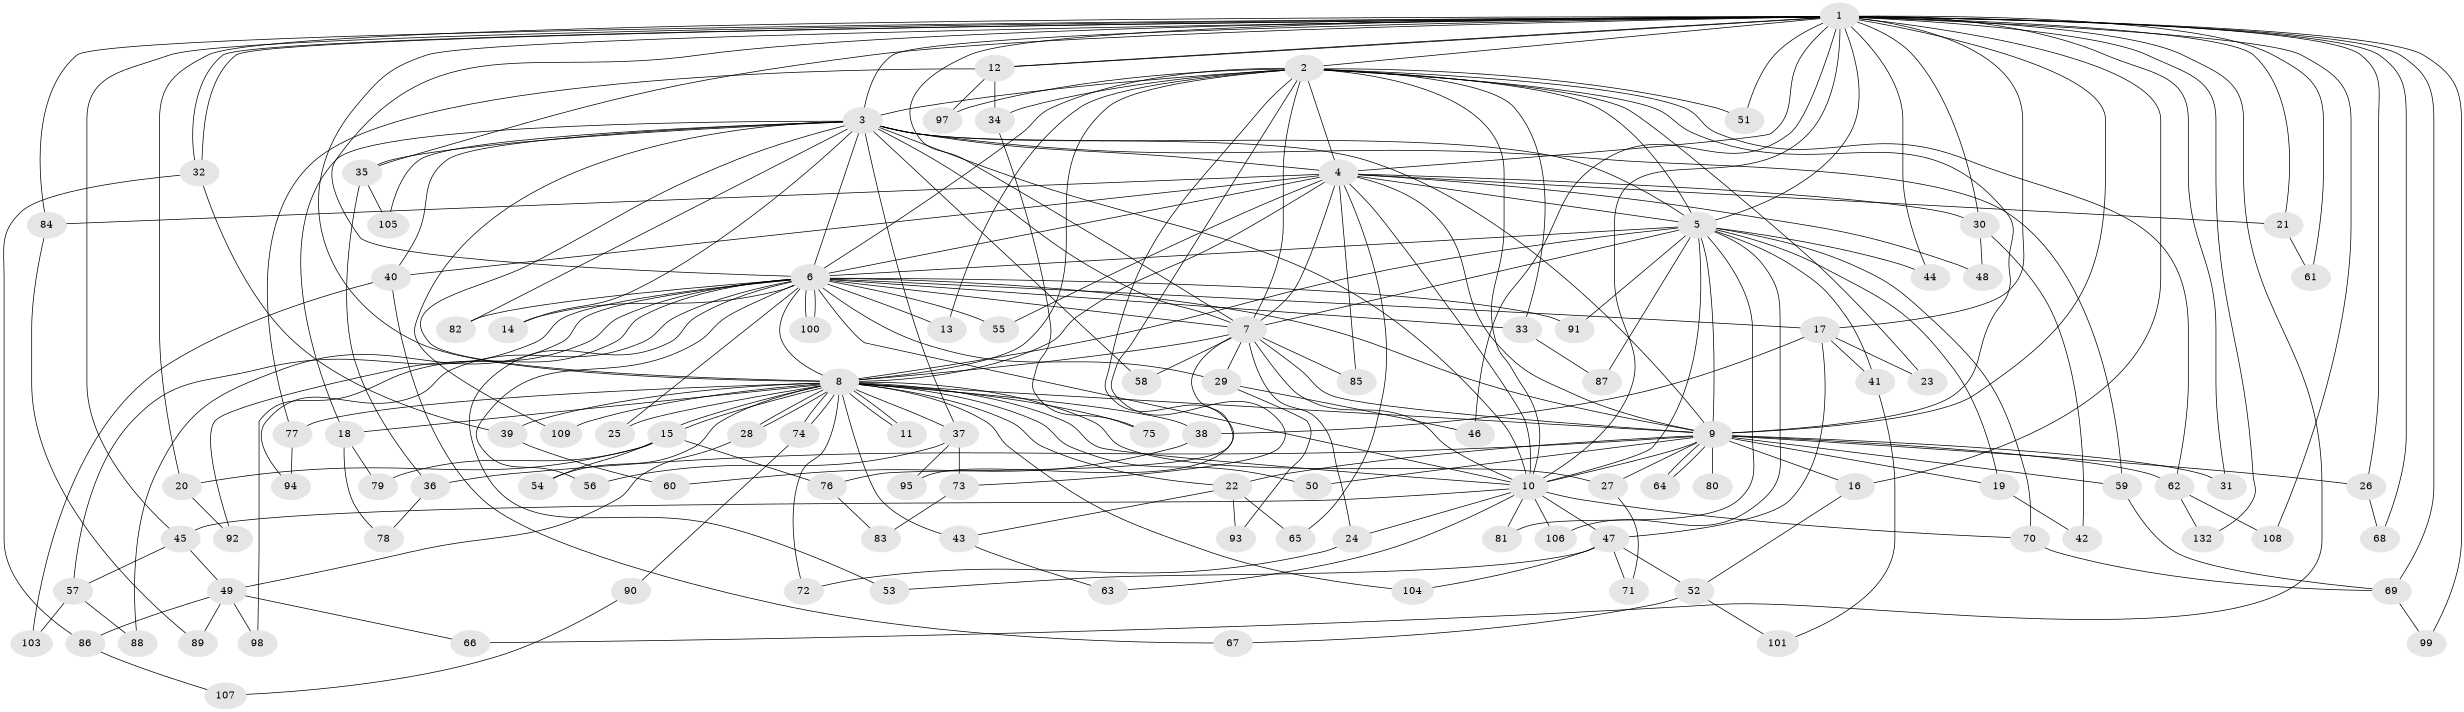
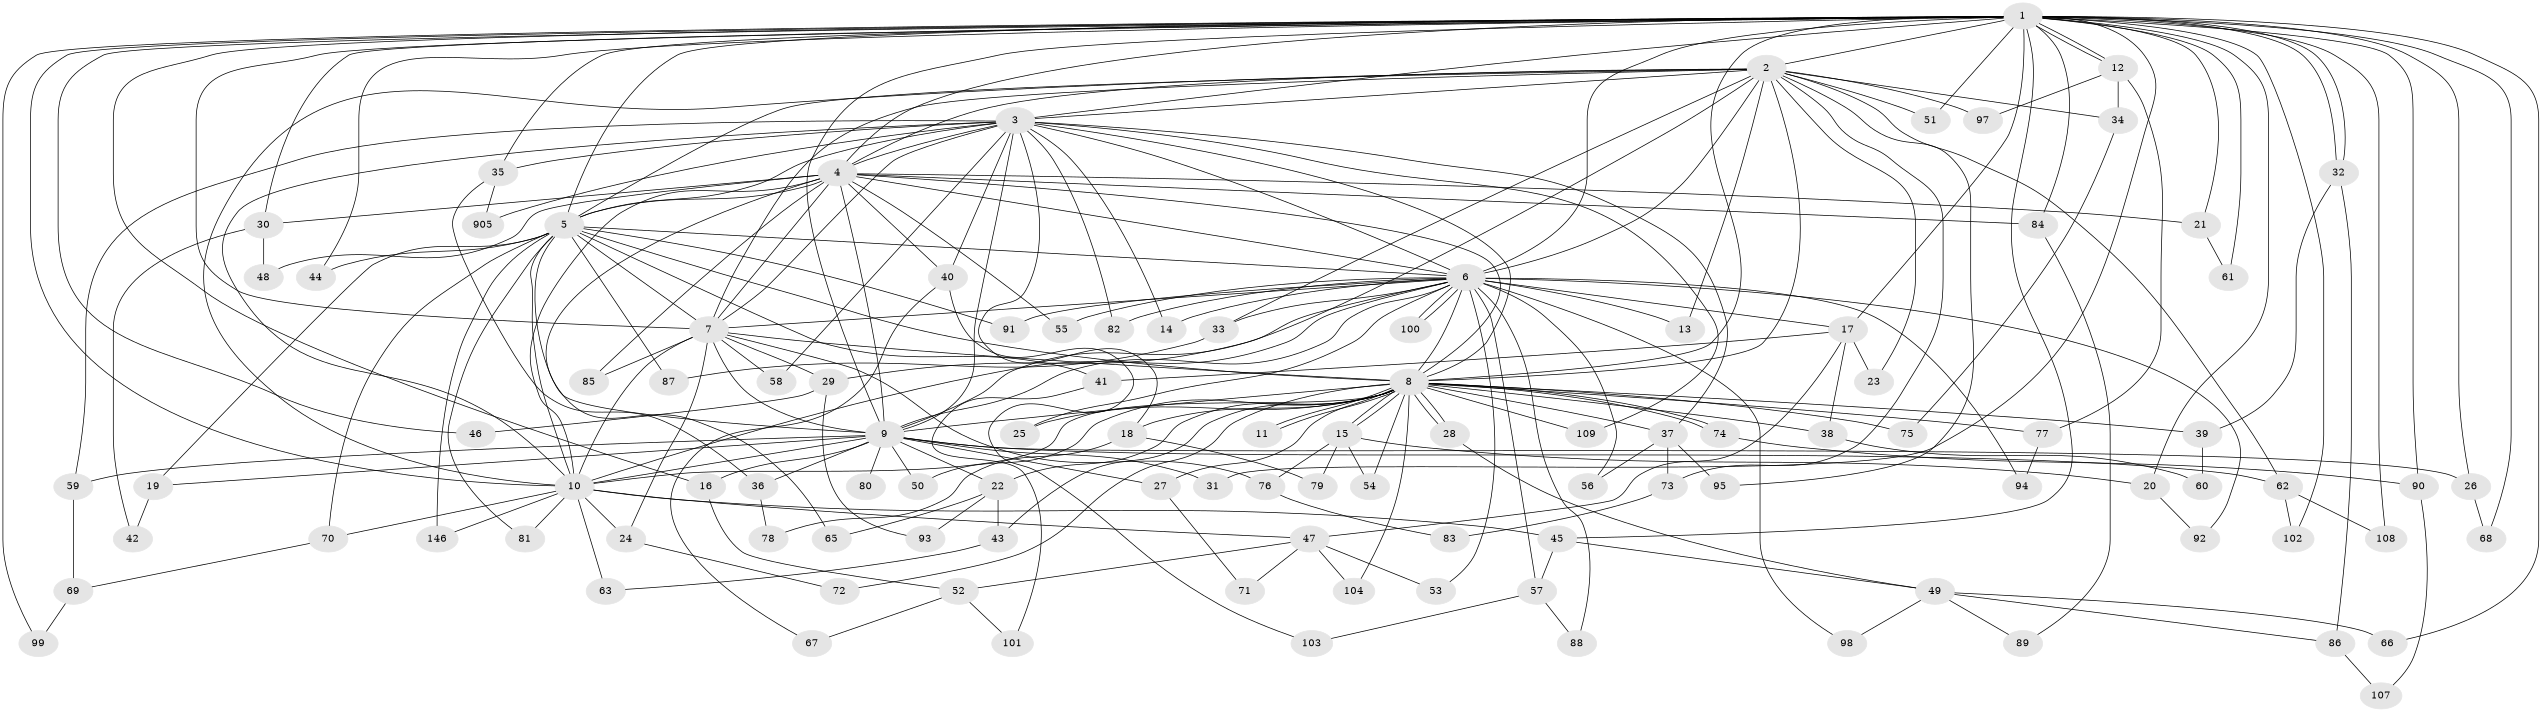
(2400, 55) -> (2411, 86)
(388, 225) -> (483, 225)
(1660, 487) -> none
(1556, 539) -> (437, 539)
(2203, 539) -> (2293, 539)
